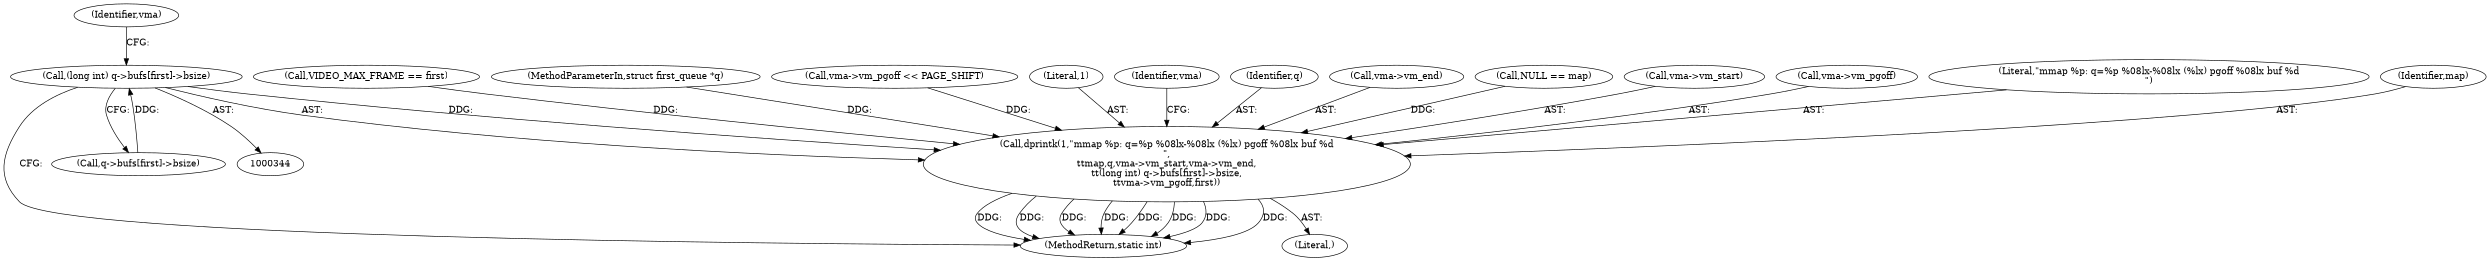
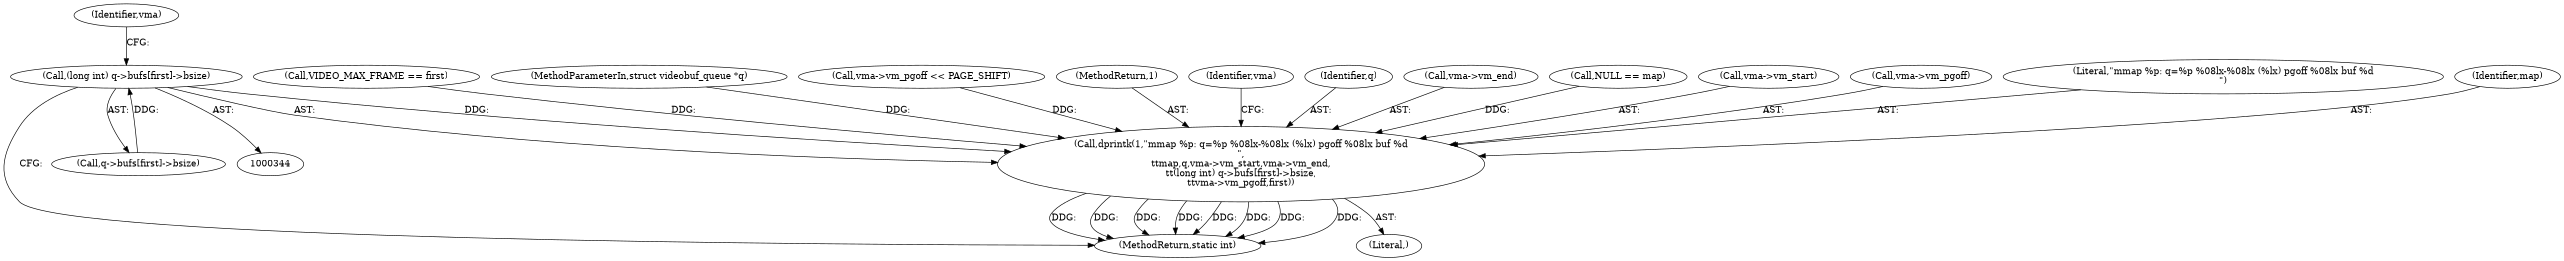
(626, 77) -> (639, 77)
(1066, 77) -> (1117, 77)
(120, 110) -> (120, 110)
